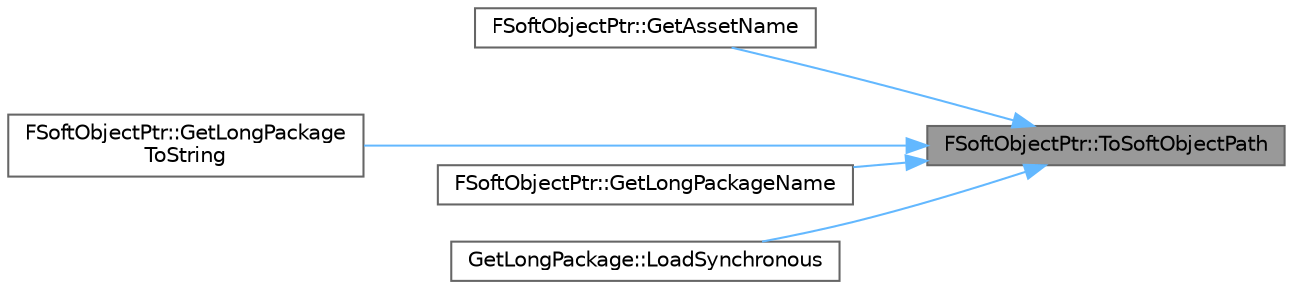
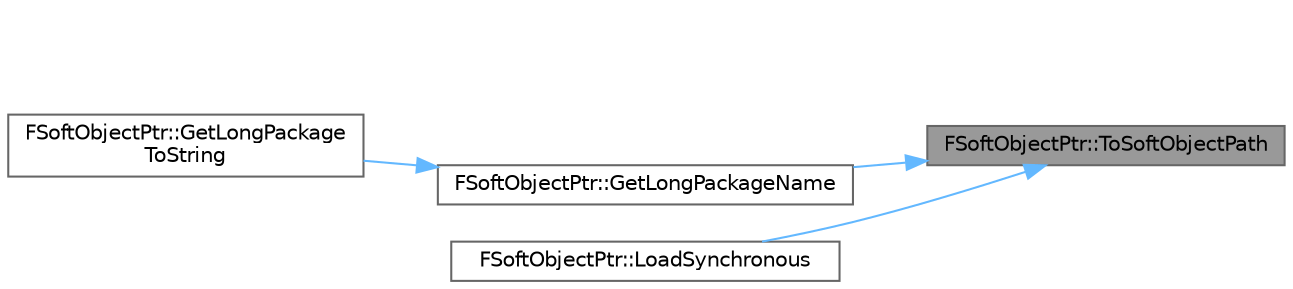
(645, 28) -> none
(635, 146) -> (390, 163)
(645, 261) -> (645, 261)
